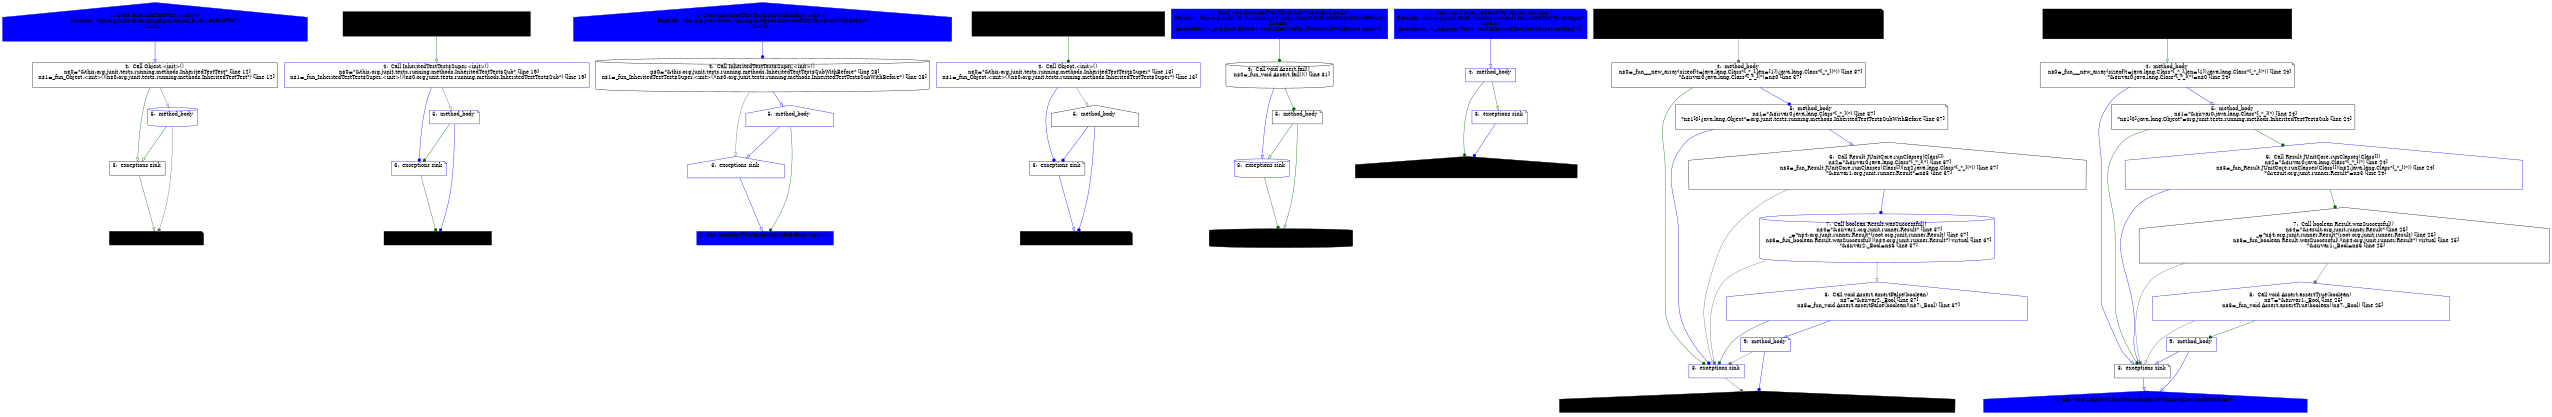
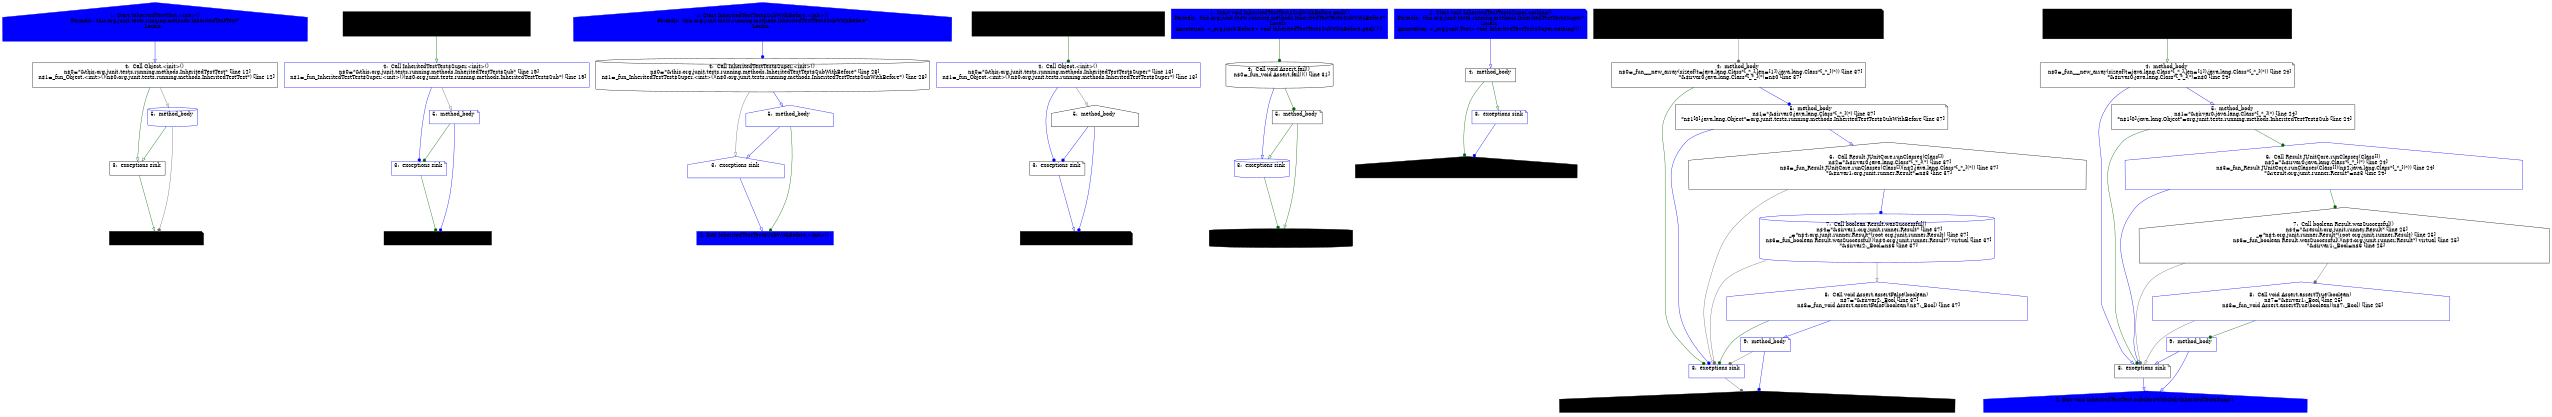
(1491, 75) -> (1491, 75)
